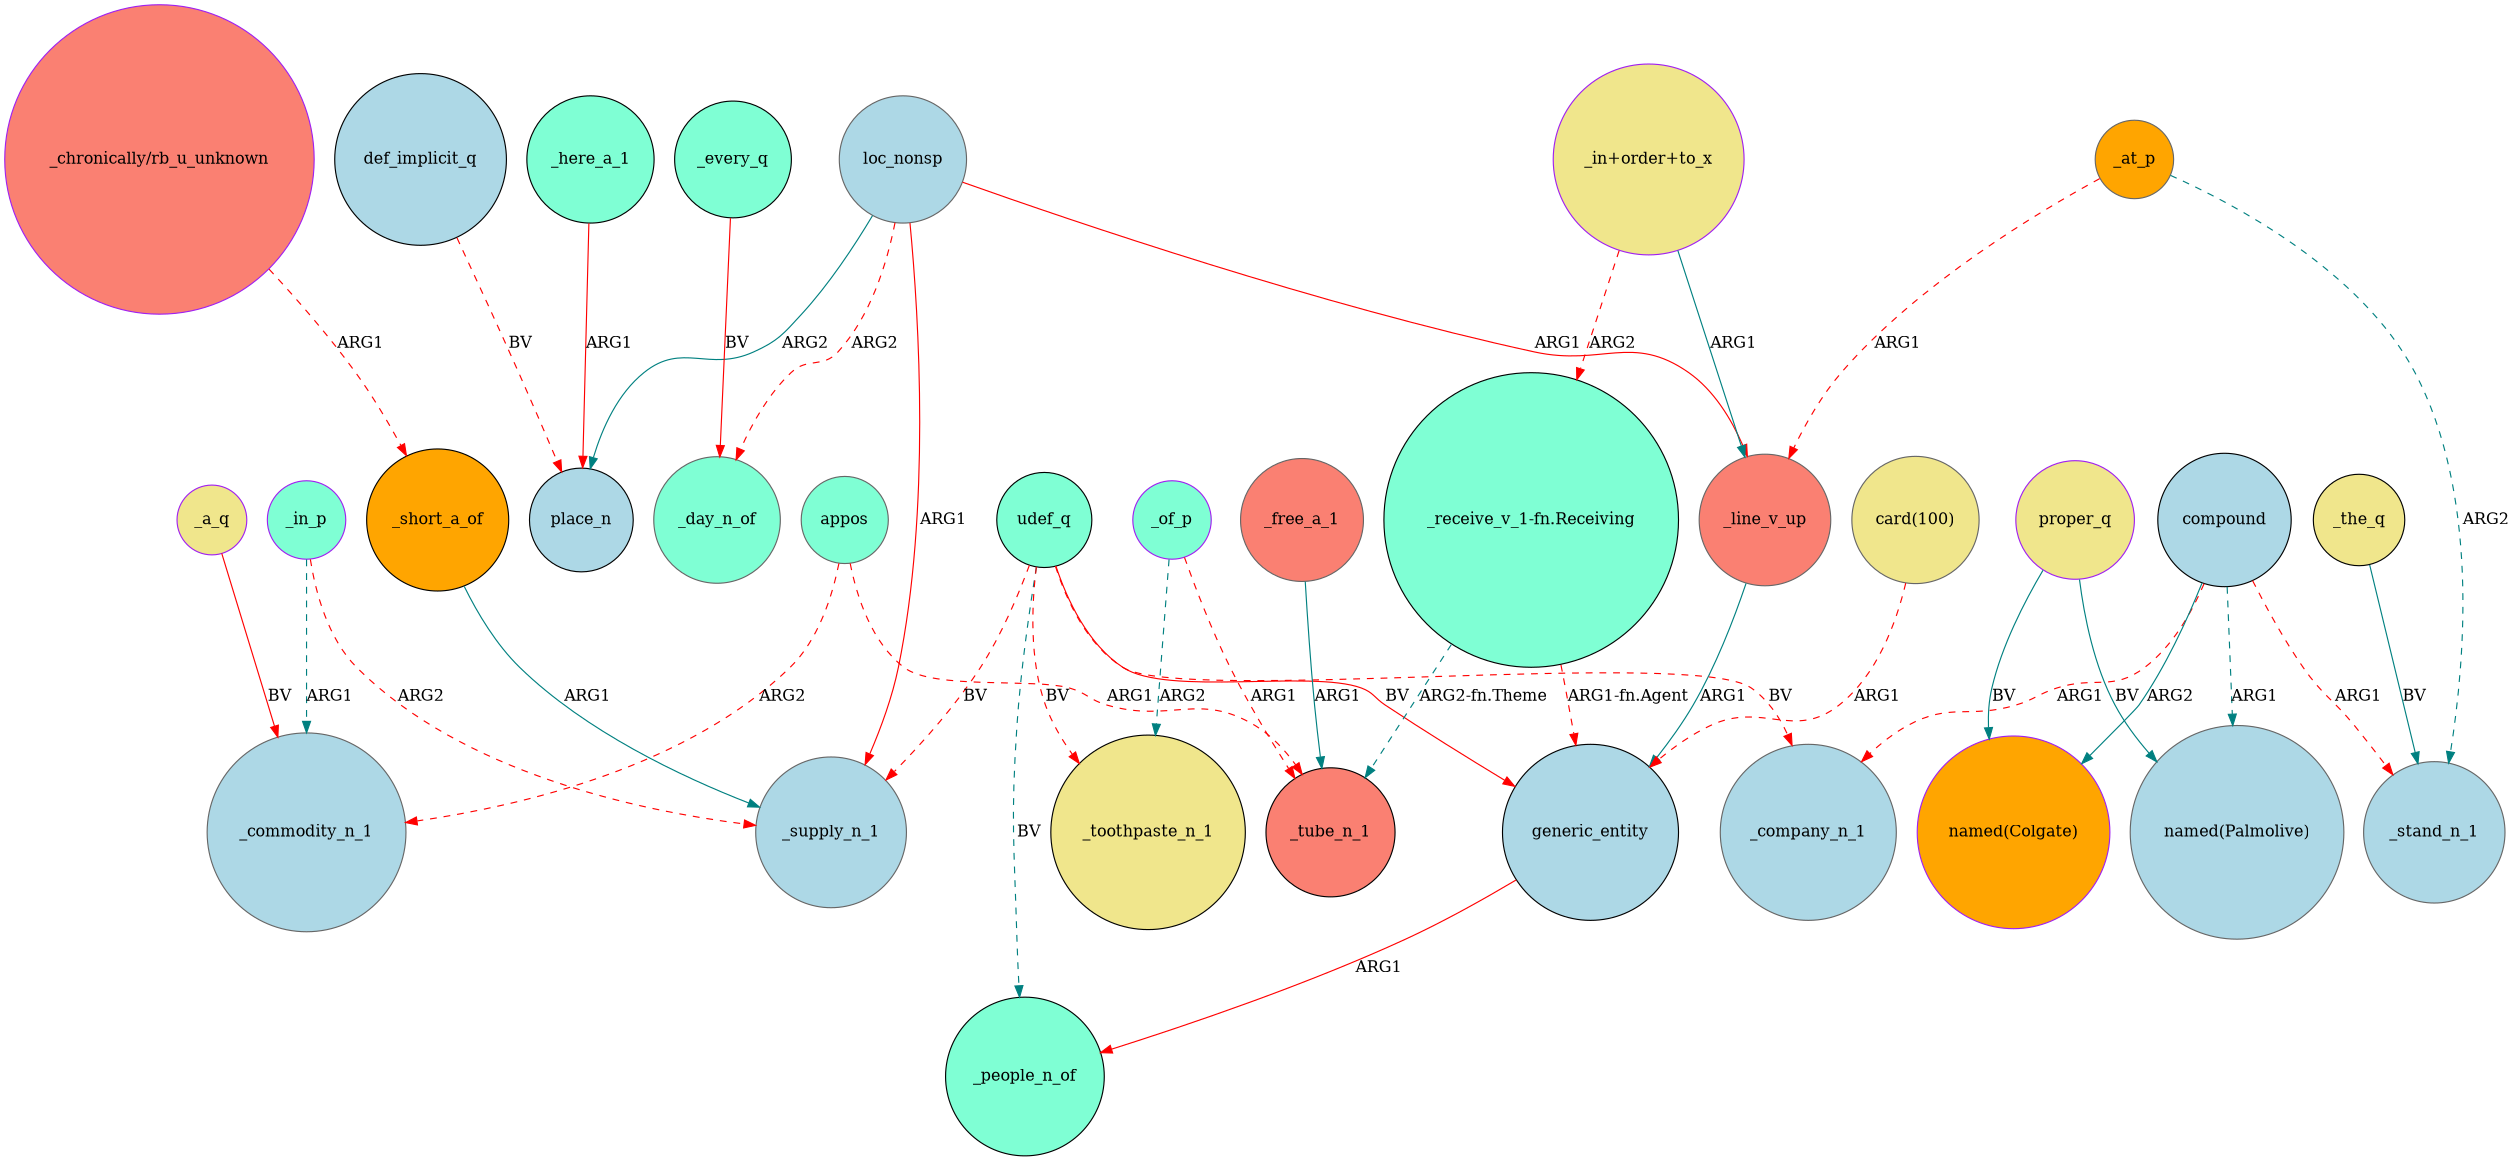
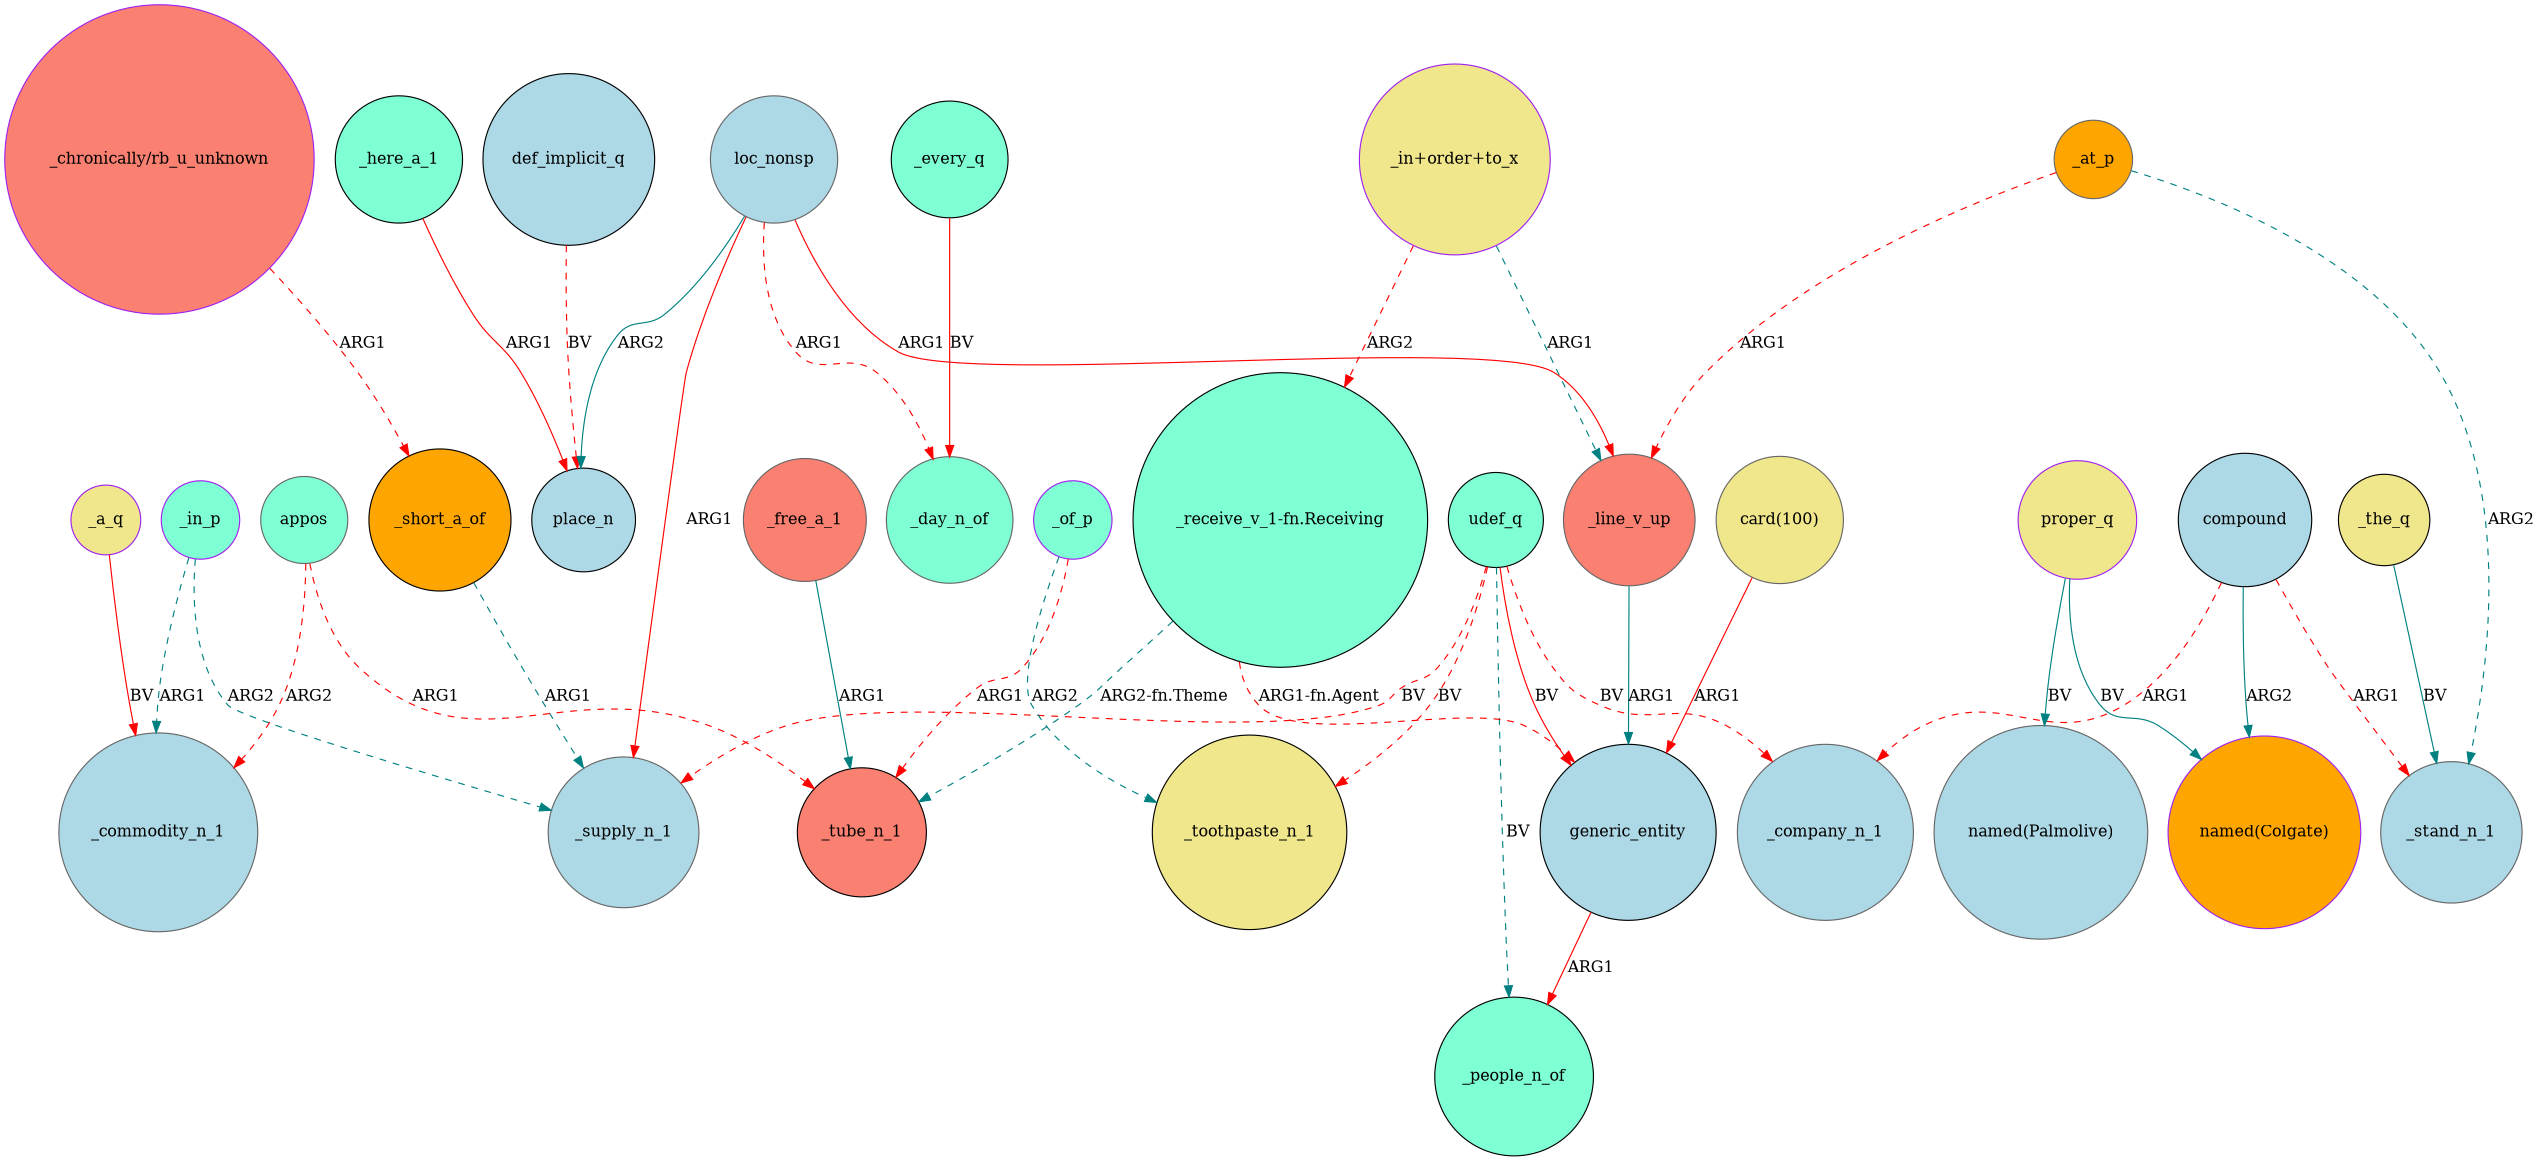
(875, 343) -> (819, 343)
(1710, 348) -> (1546, 348)
(2230, 650) -> none
(1815, 717) -> (1712, 660)
(586, 720) -> (524, 671)
(483, 752) -> (310, 737)
